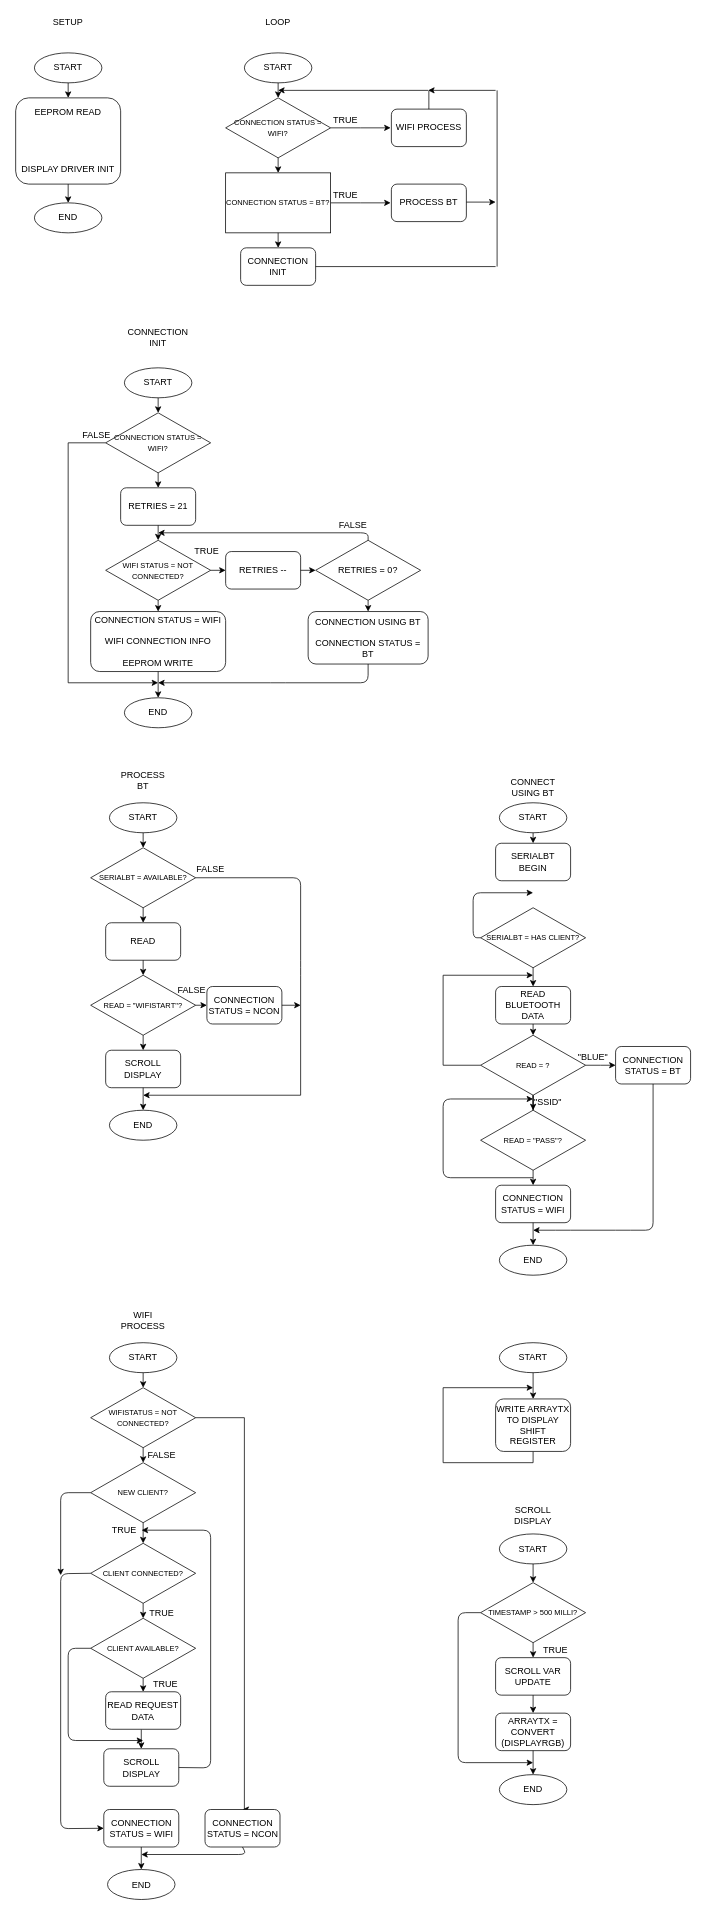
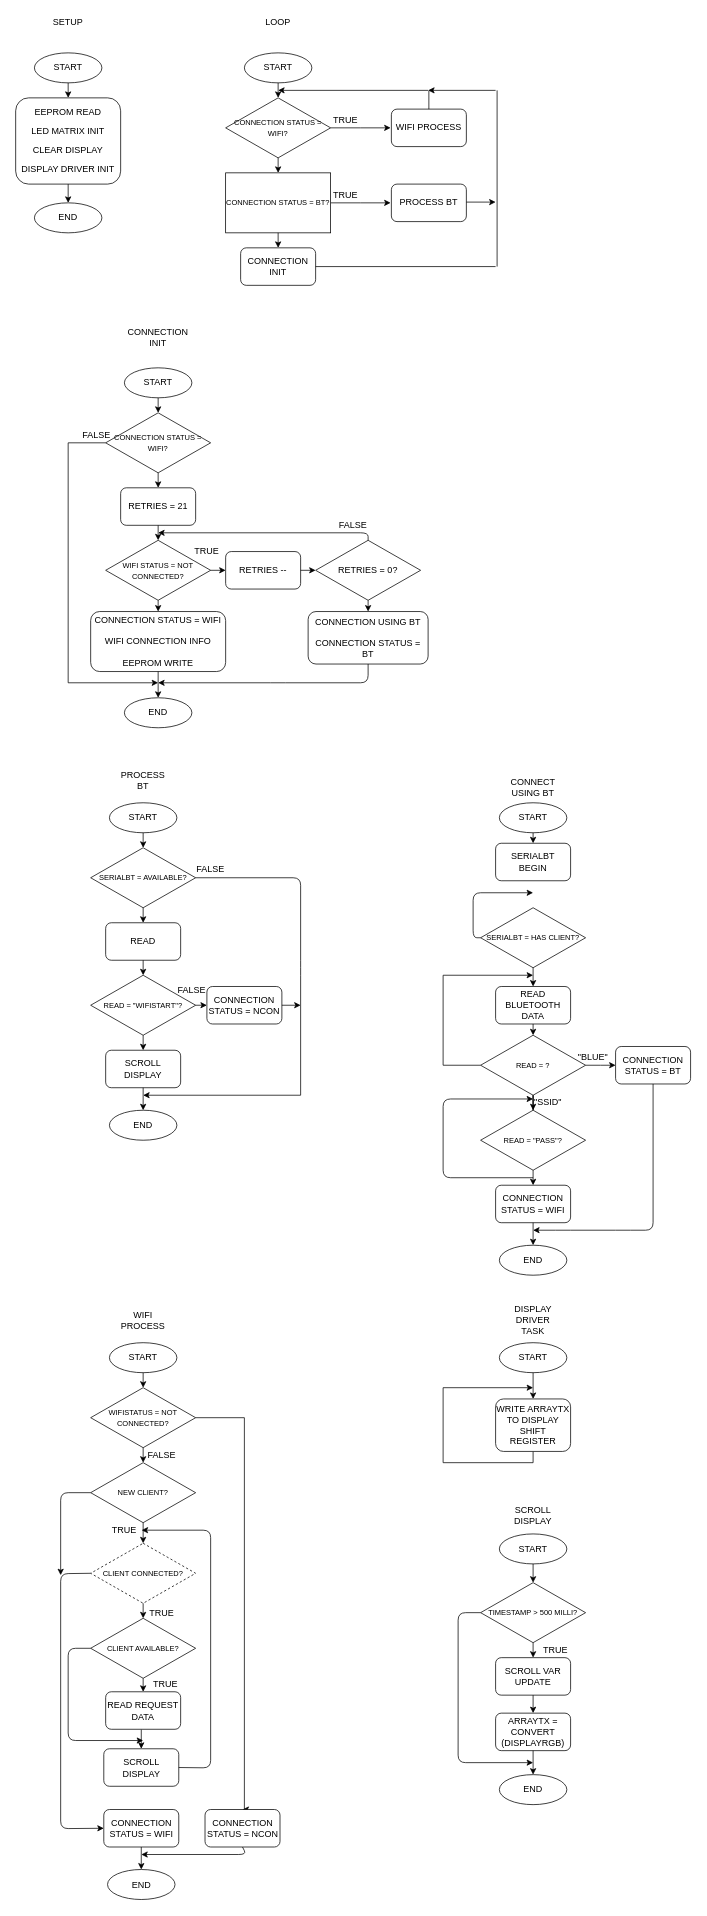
none -> (68, 132)
none -> (68, 150)
none -> (533, 1320)
(143, 1574) -> (143, 1574)
